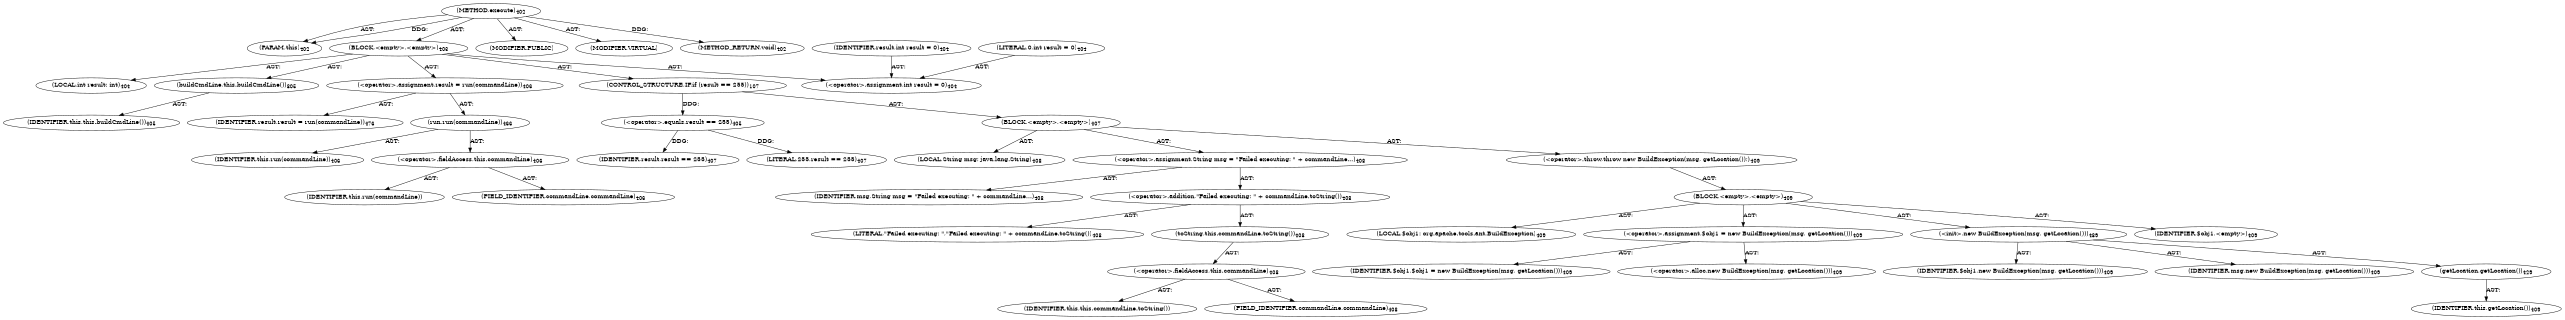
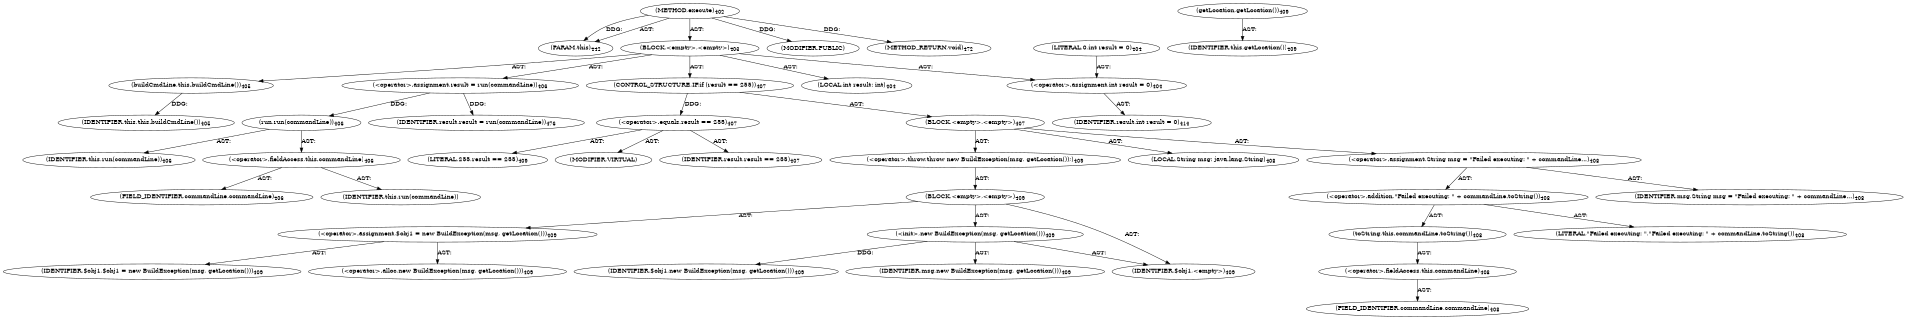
(556, 29) -> (642, 141)
(517, 30) -> (768, 30)
(305, 48) -> (596, 48)
(782, 48) -> (968, 48)
(944, 48) -> (1185, 122)
(891, 65) -> (1113, 103)
(292, 85) -> (246, 85)
(754, 85) -> (761, 85)
(181, 104) -> (181, 104)
(387, 104) -> (479, 104)
(468, 104) -> (400, 104)
(508, 122) -> (339, 122)
(737, 122) -> (732, 122)
(681, 141) -> (722, 141)
(767, 141) -> (598, 141)
(862, 159) -> (523, 159)
(1461, 234) -> none
(2094, 234) -> (1050, 234)
(2265, 252) -> (1079, 253)
(2025, 253) -> (866, 253)
(2528, 271) -> (1284, 10)
(1097, 309) -> none
